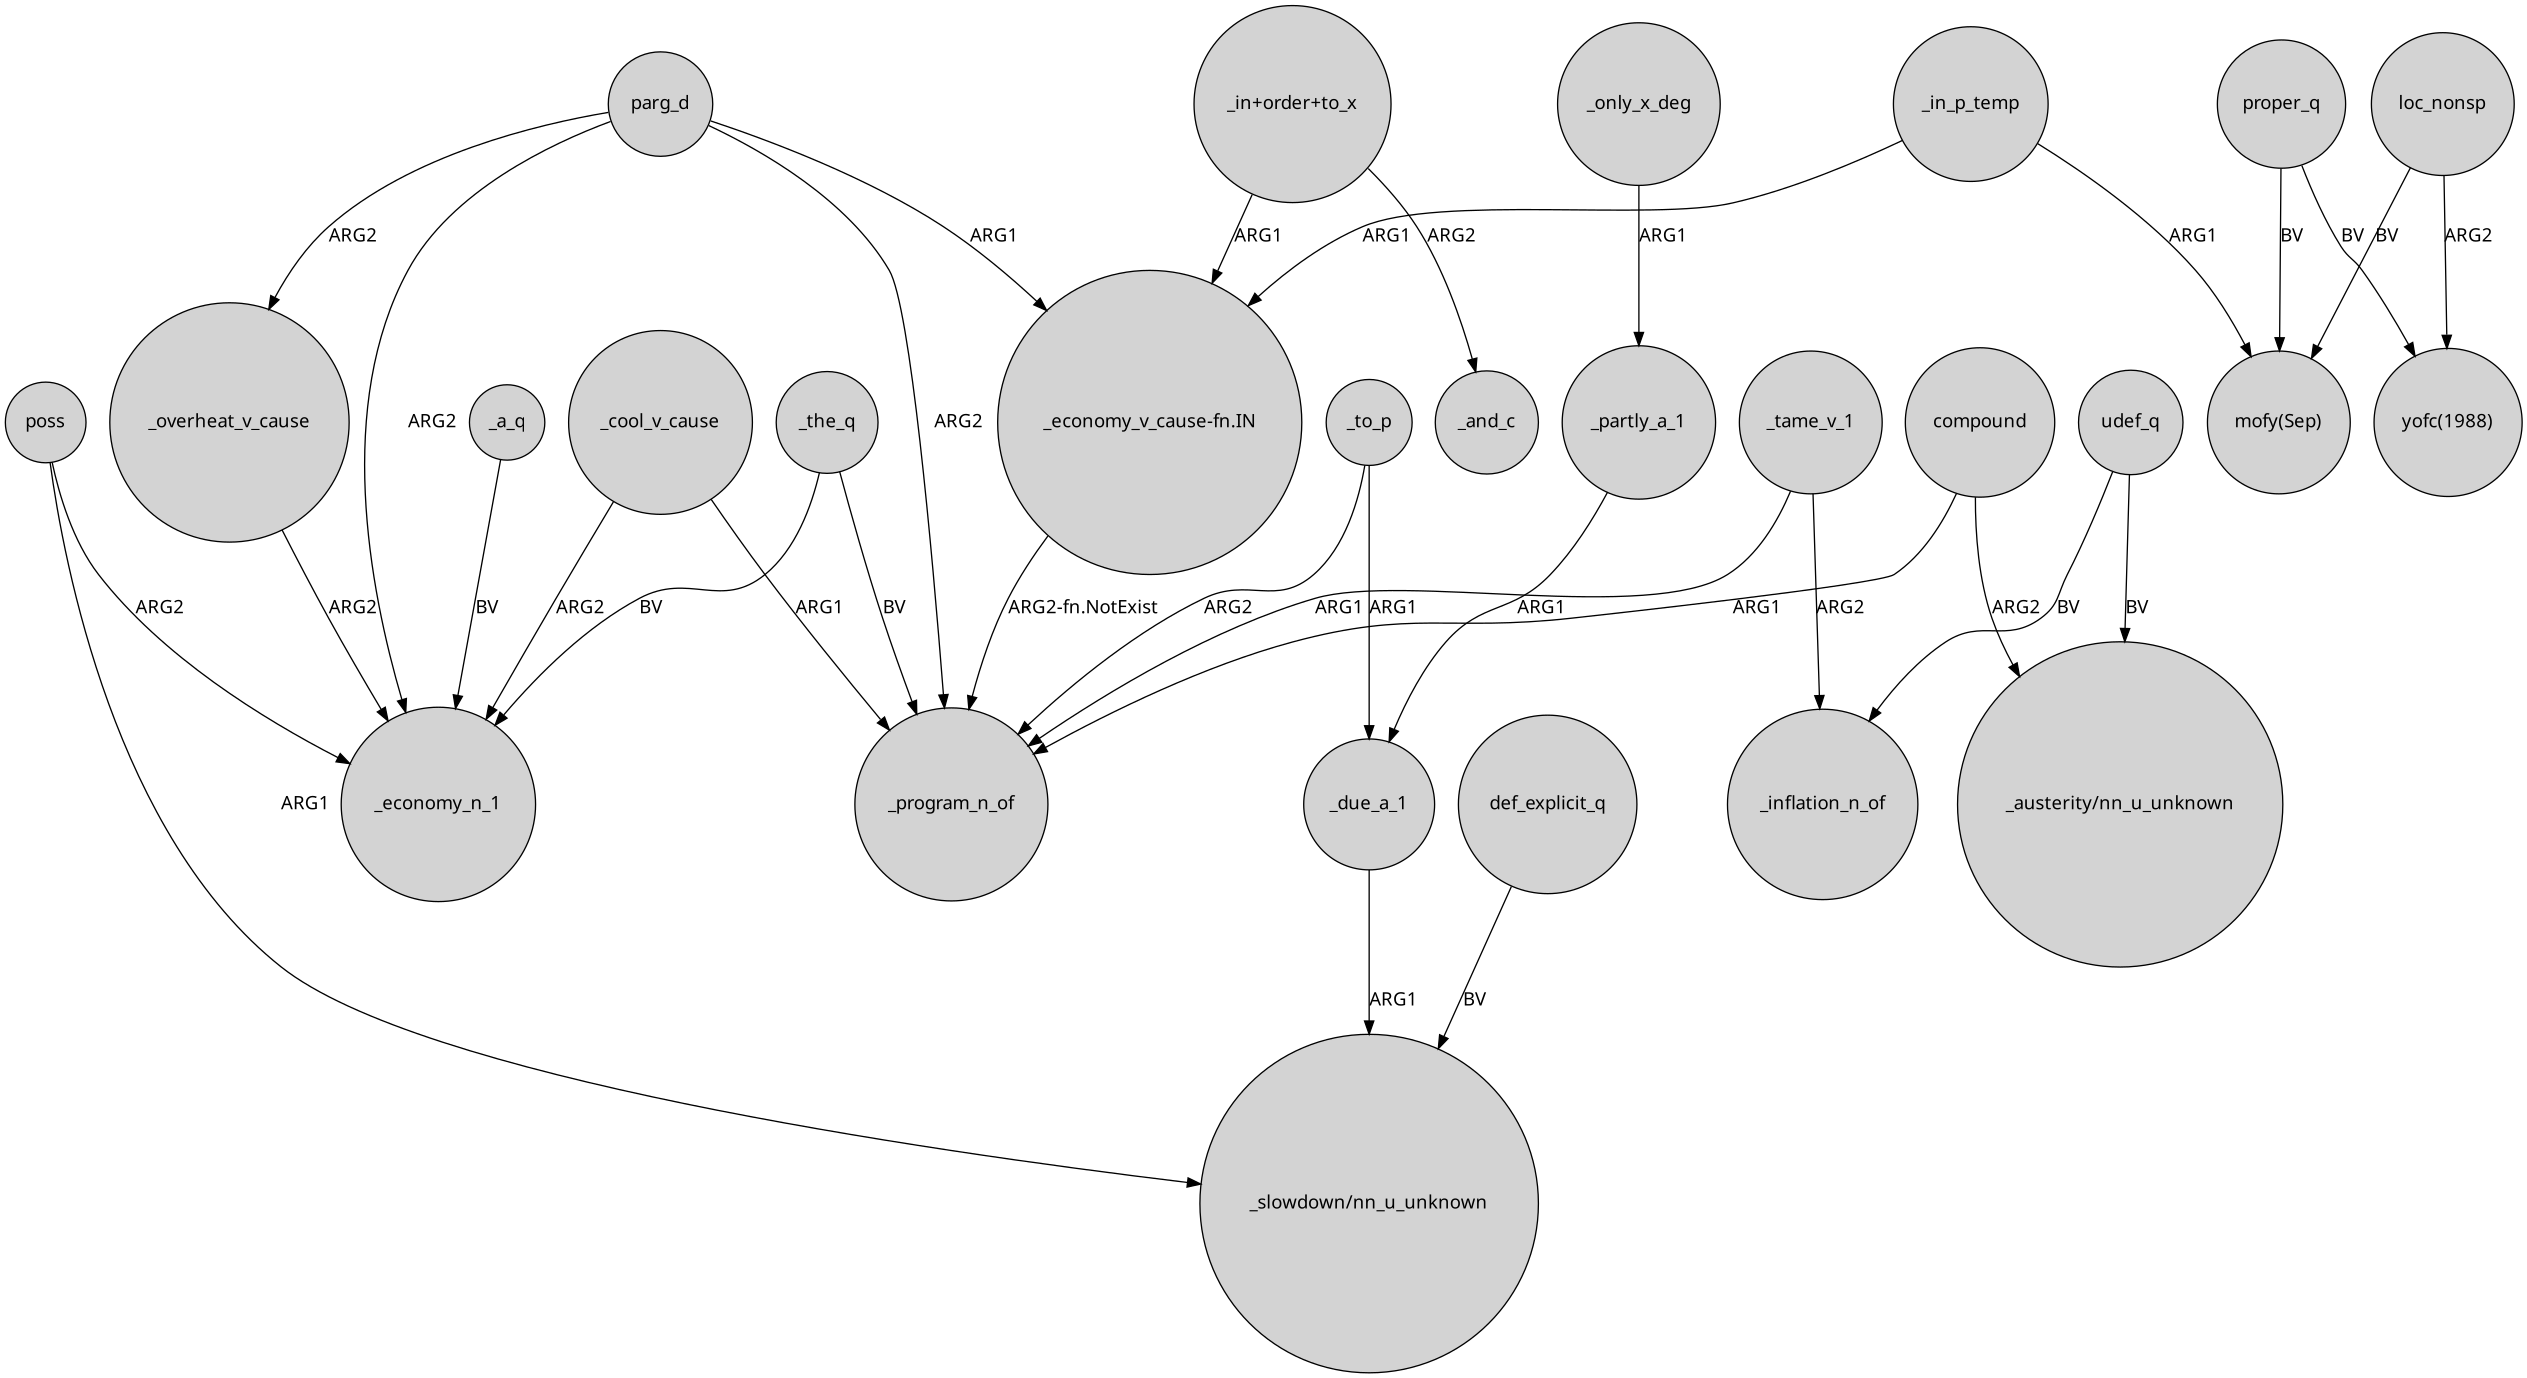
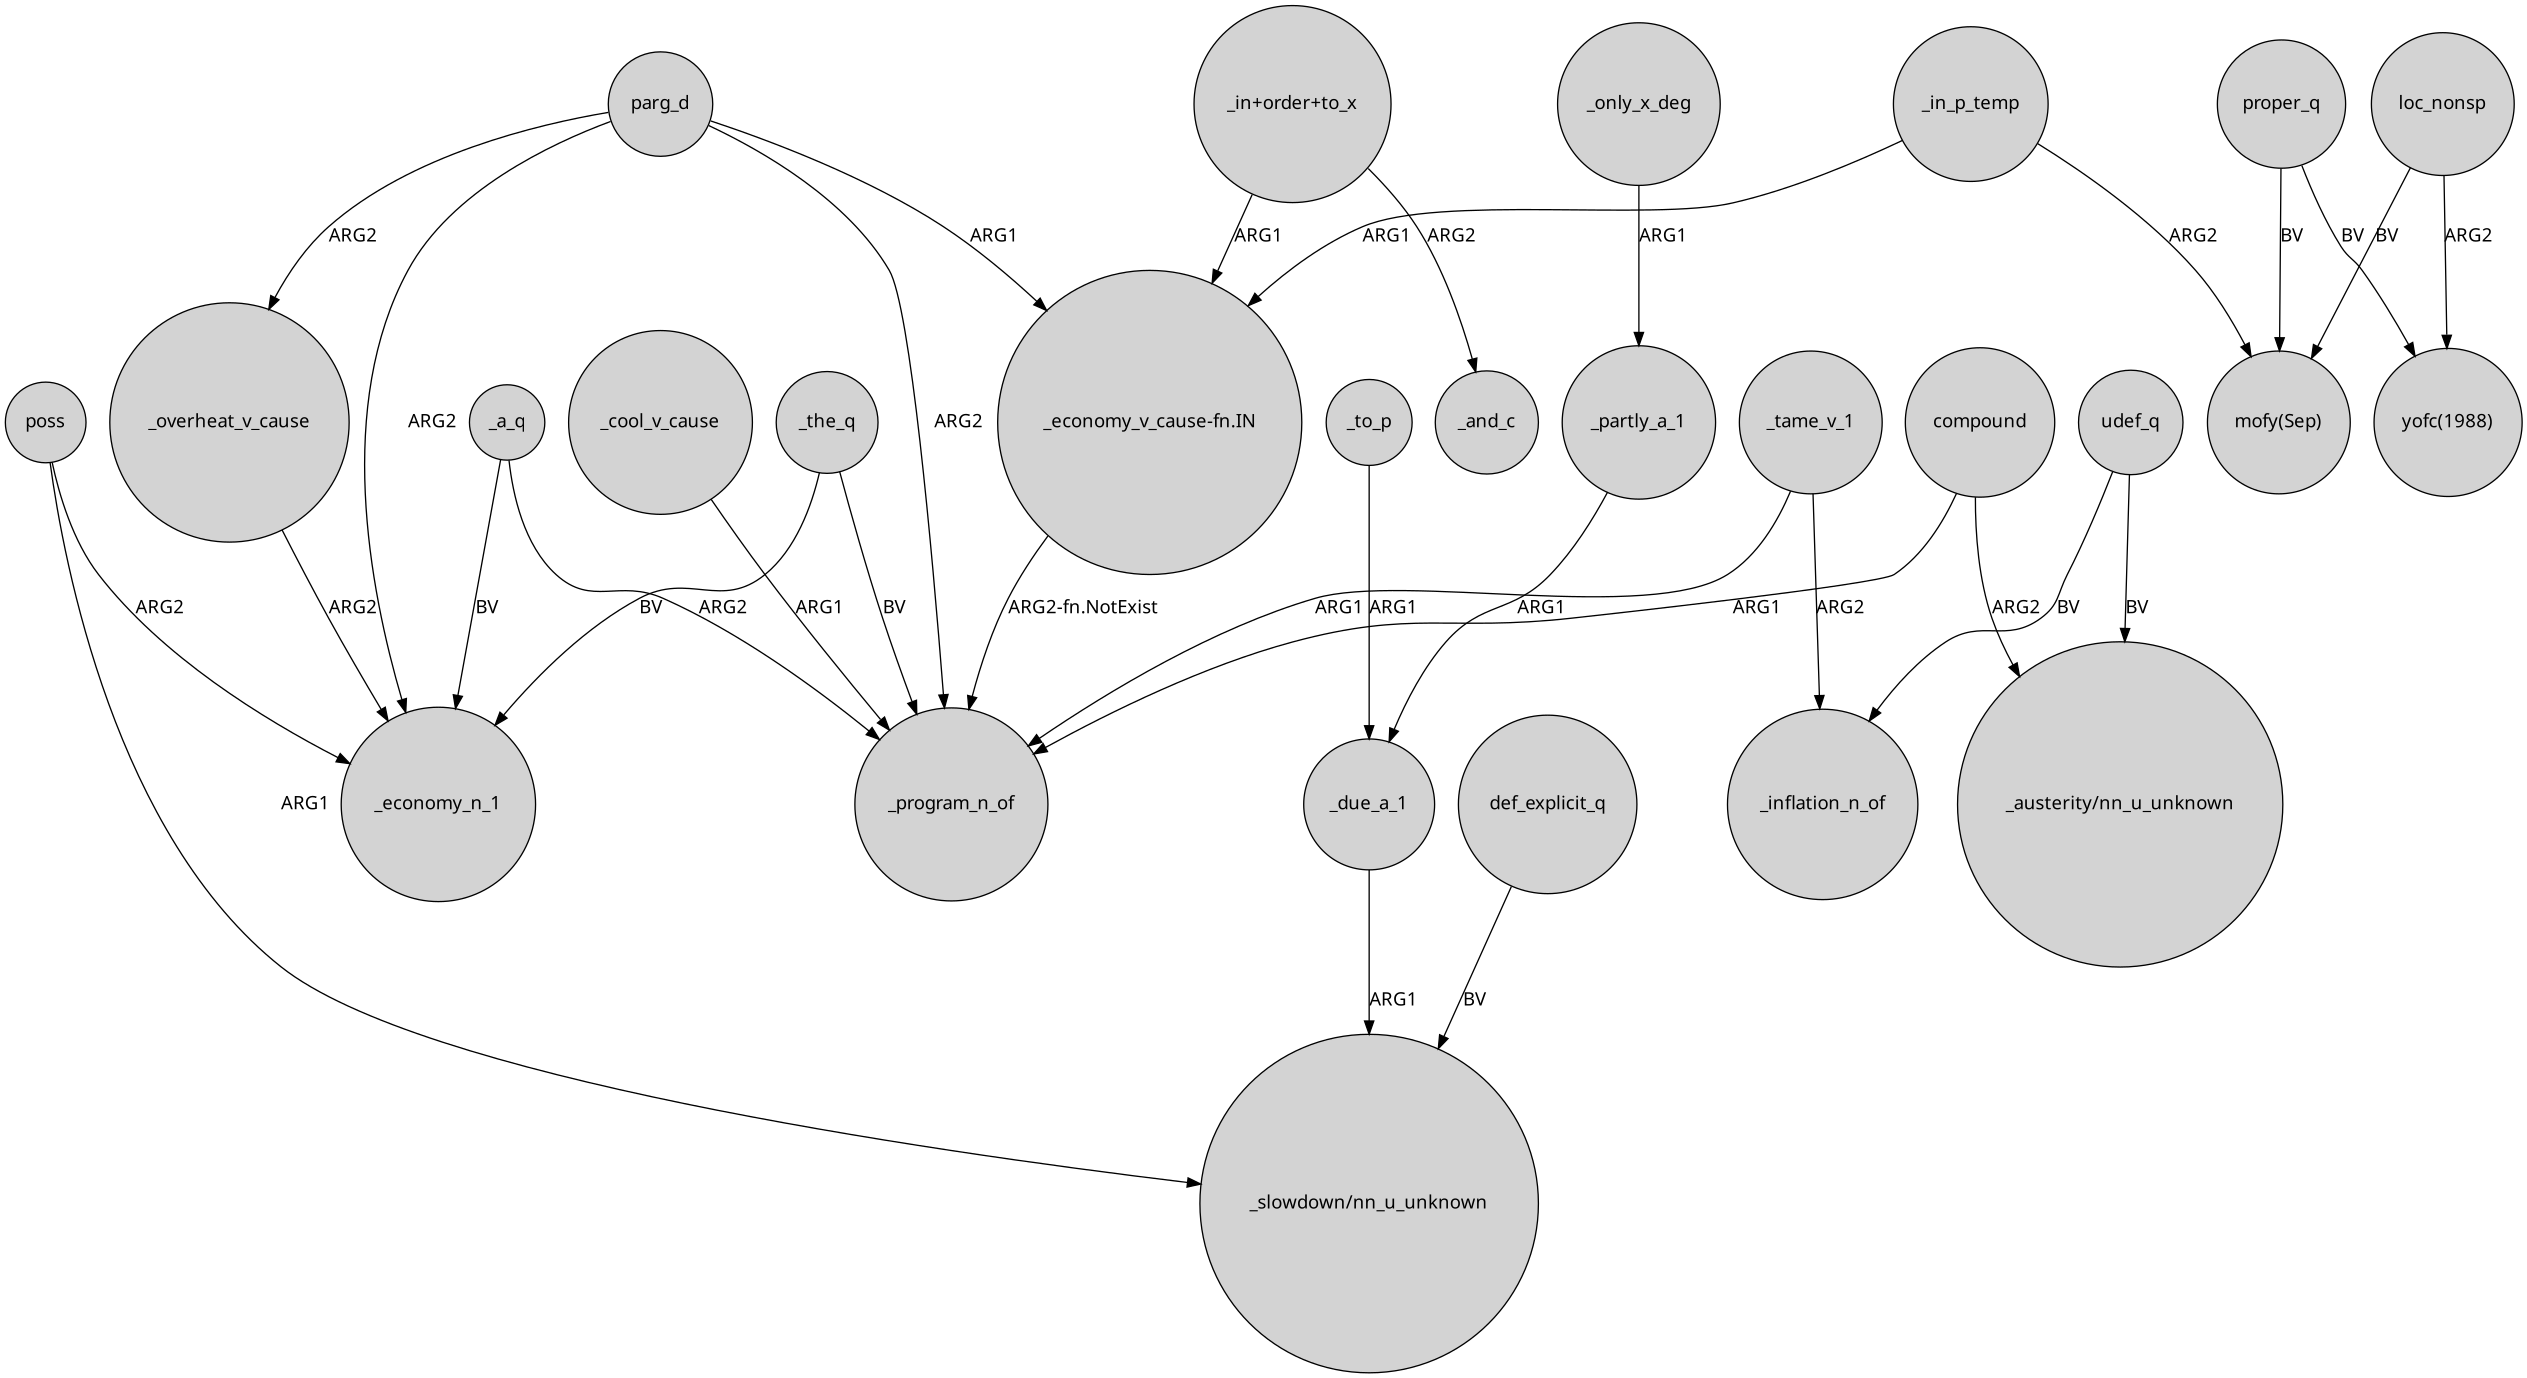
(2194, 237) -> (2194, 237)
(1213, 595) -> (666, 600)
(553, 604) -> none
